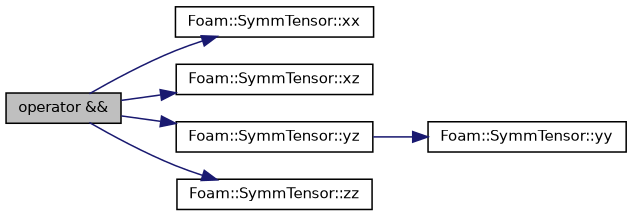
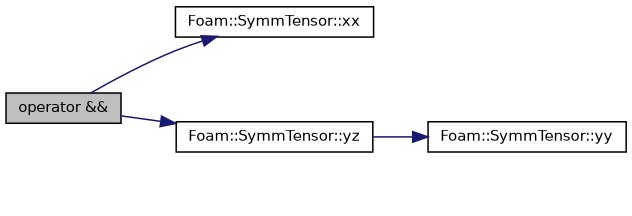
(275, 79) -> none
(275, 194) -> none
